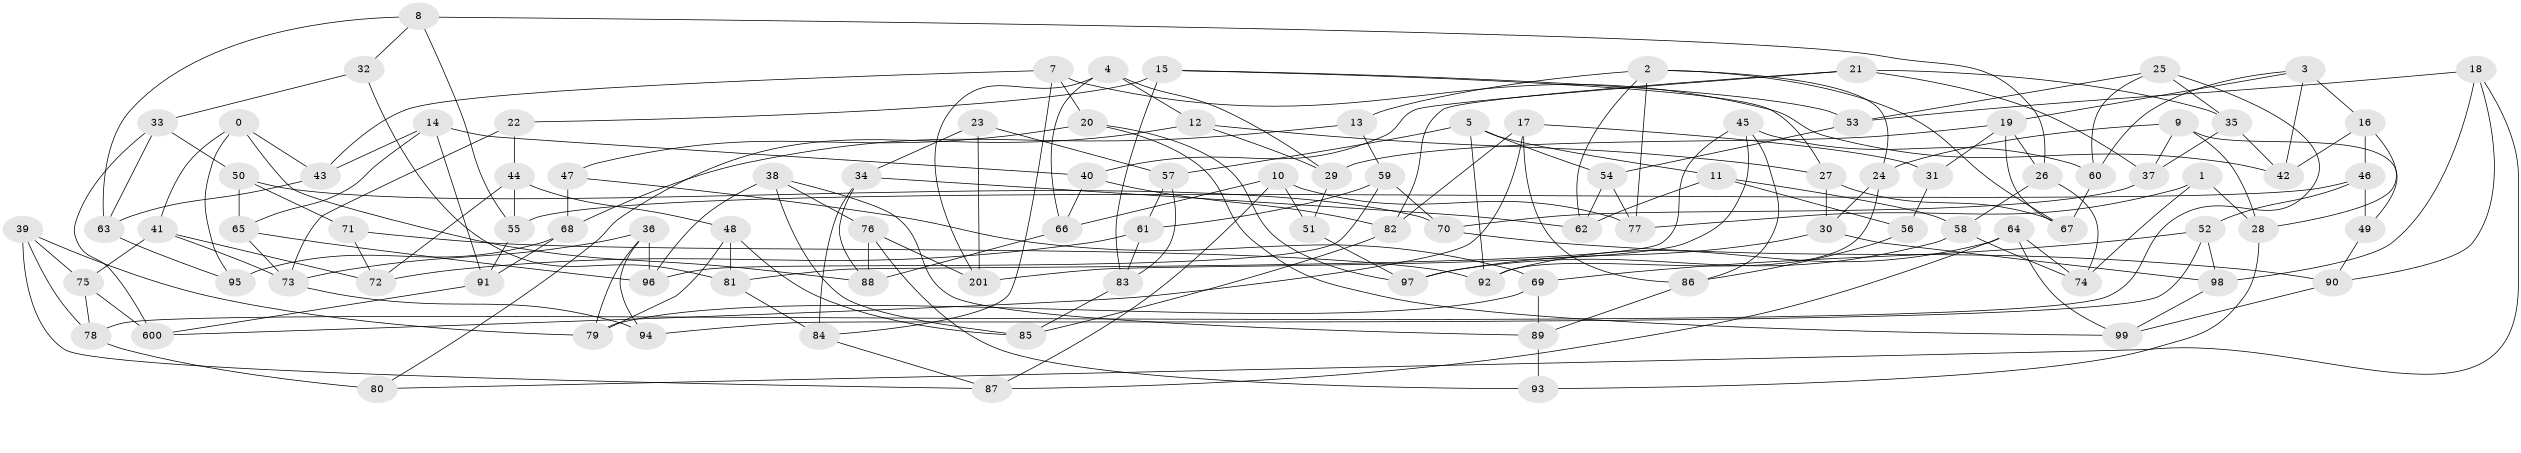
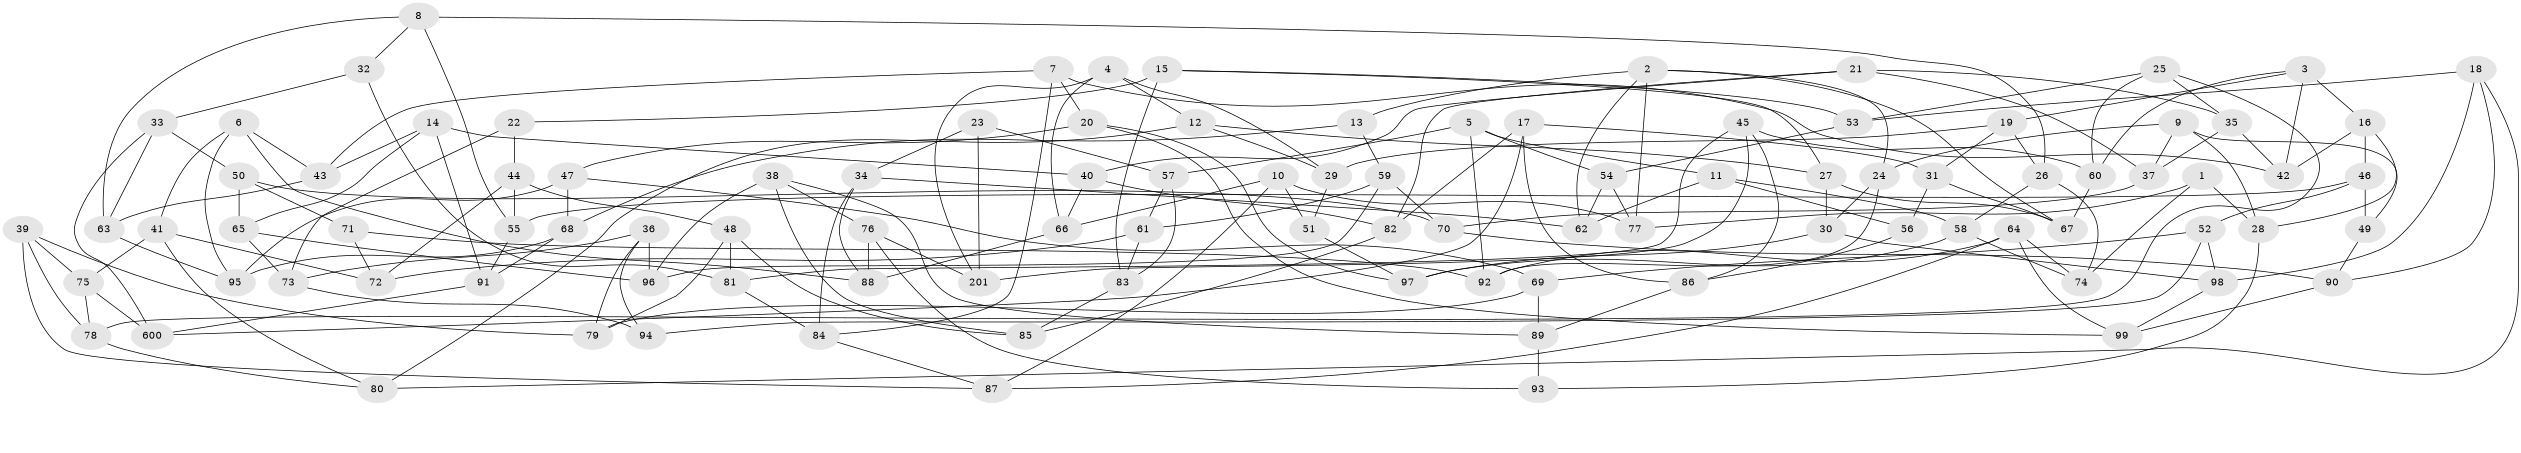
(239, 123) -> (239, 123)
(2014, 187) -> (2001, 202)
none -> (382, 200)
(224, 254) -> (251, 327)
